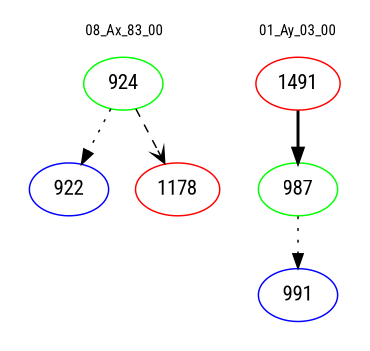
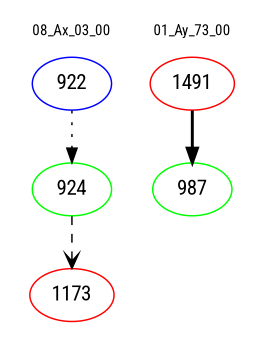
(125, 32) -> (72, 32)
(298, 32) -> (192, 32)
(100, 130) -> (72, 129)
(178, 189) -> (72, 295)
(298, 295) -> none
